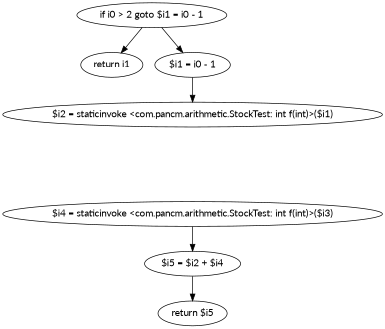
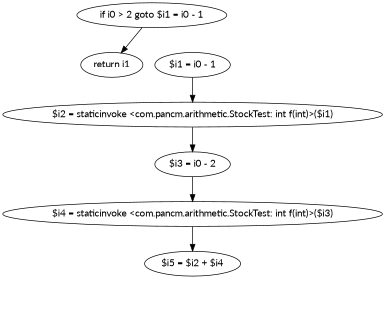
(170, 37) -> none
none -> (193, 164)
(193, 313) -> none
